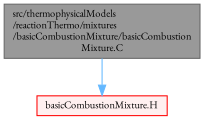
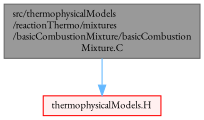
(102, 106) -> (102, 106)
